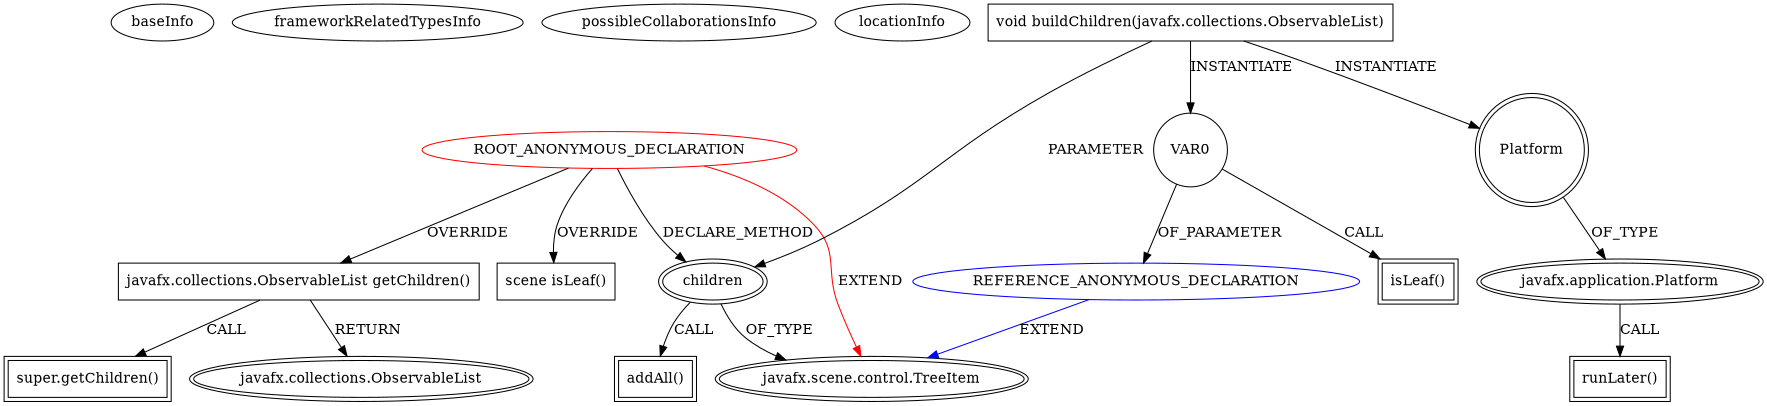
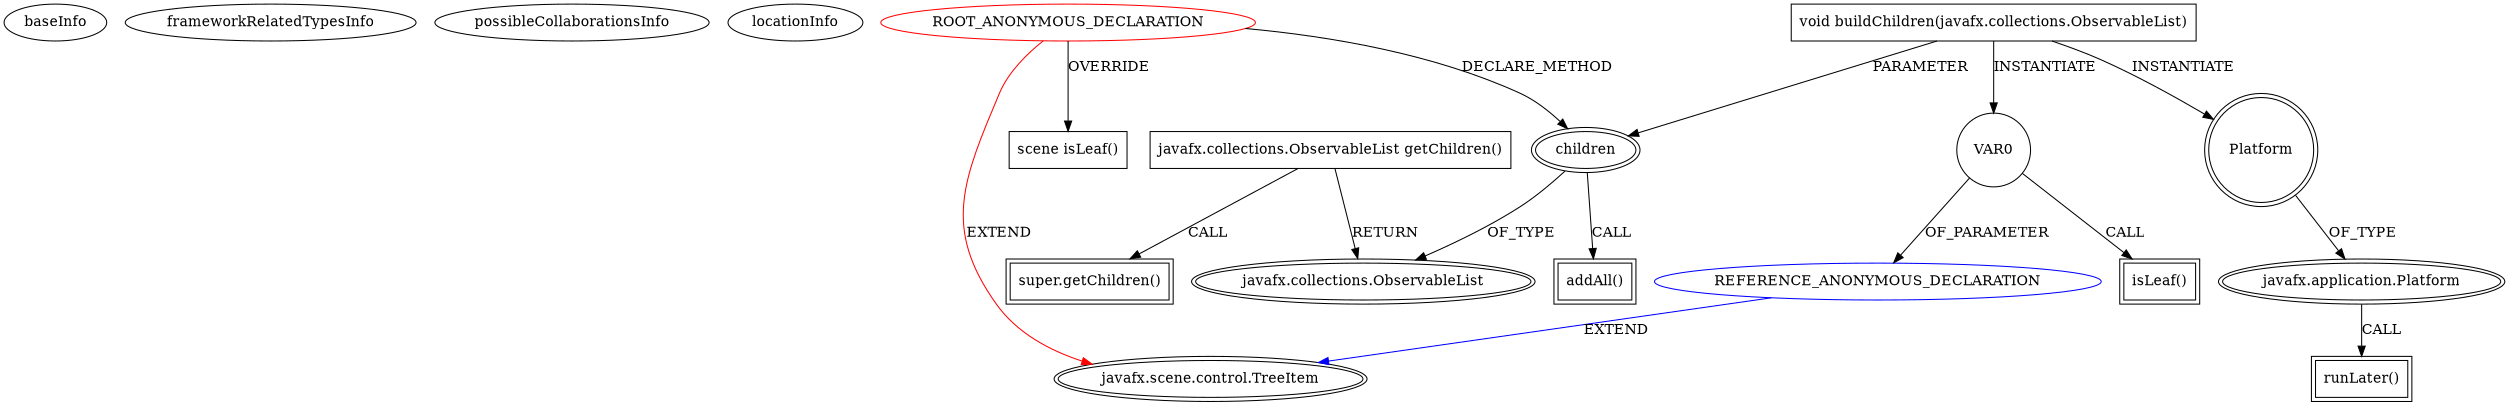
(459, 214) -> none
(743, 336) -> (1499, 220)
